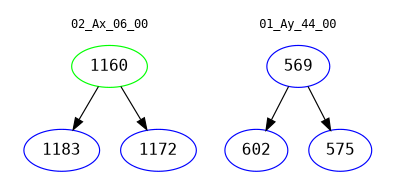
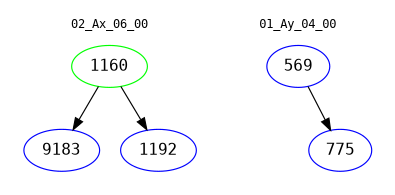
(298, 25) -> (298, 25)
(62, 150) -> (62, 150)
(158, 150) -> (158, 150)
(256, 150) -> none
(340, 150) -> (340, 150)
